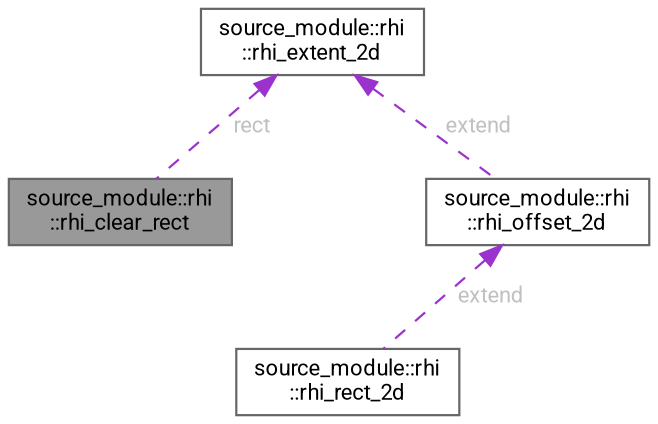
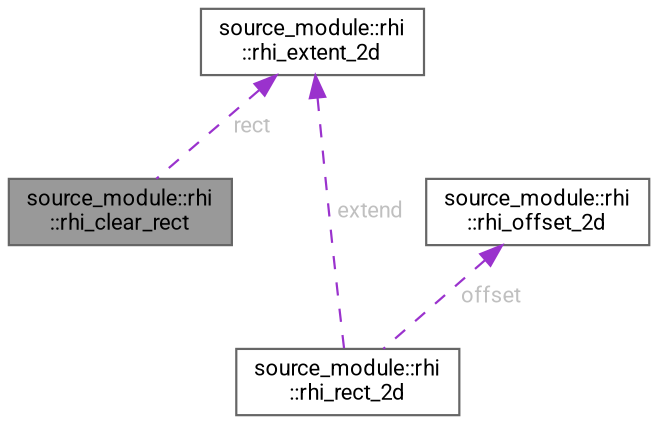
(434, 134) -> (330, 223)
(489, 297) -> (489, 297)
